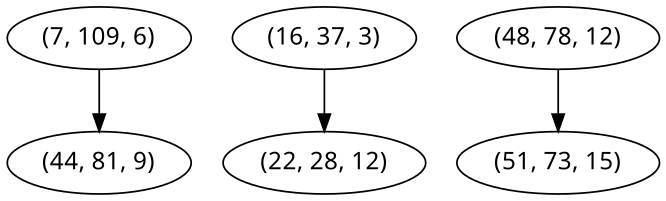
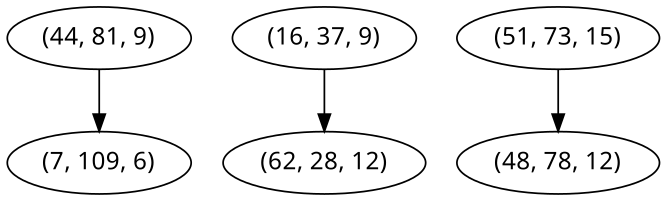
(324, 38) -> (324, 38)
(99, 92) -> (99, 92)
(558, 92) -> (558, 92)
(324, 163) -> (324, 163)
